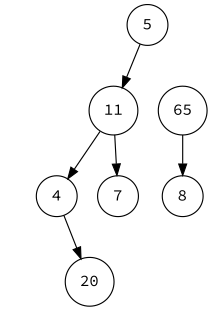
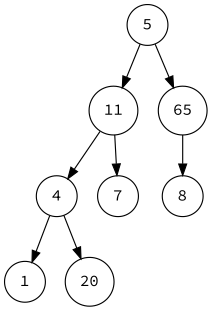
none -> (162, 61)
none -> (25, 282)
